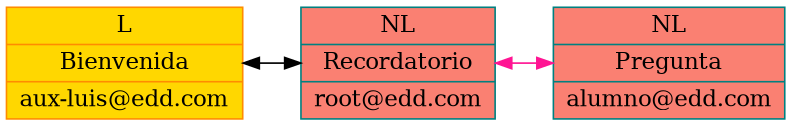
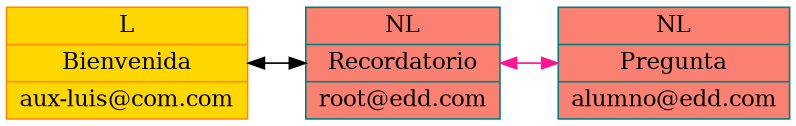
(125, 100) -> (127, 100)
